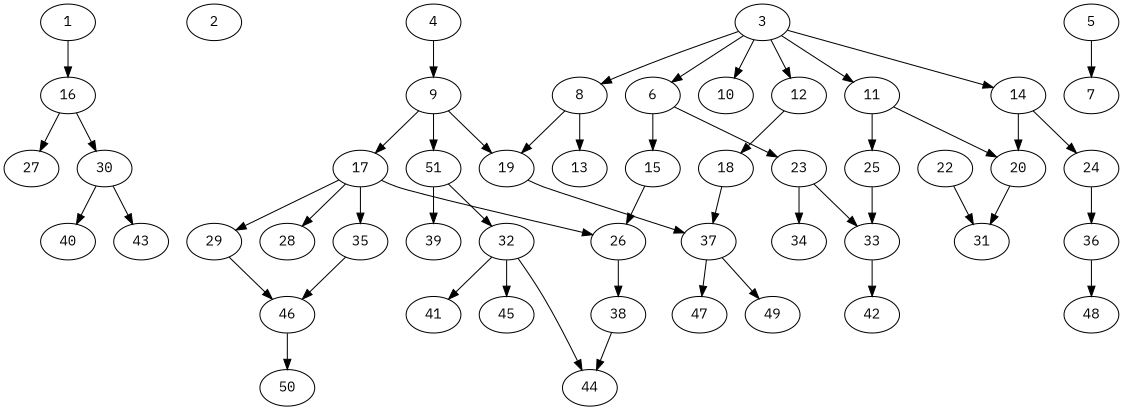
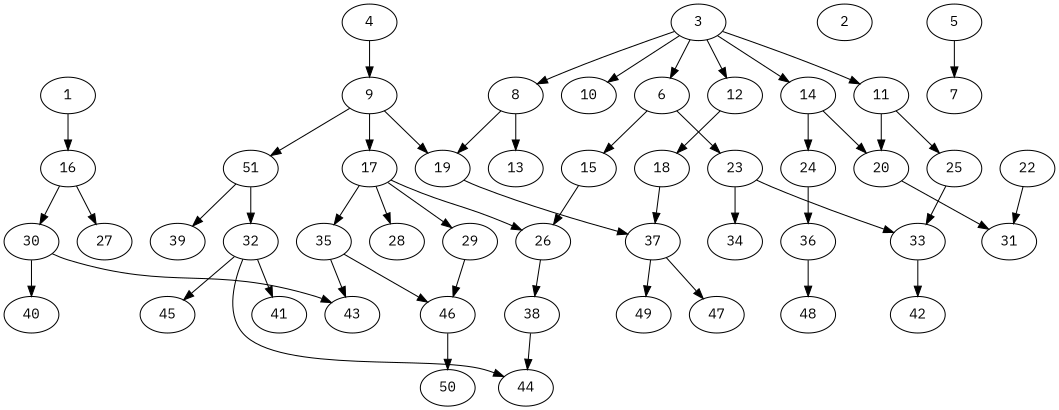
none -> (336, 273)
